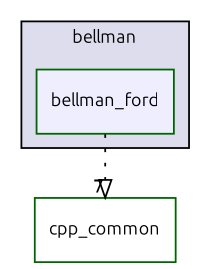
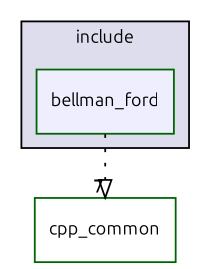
(105, 38) -> (105, 38)
